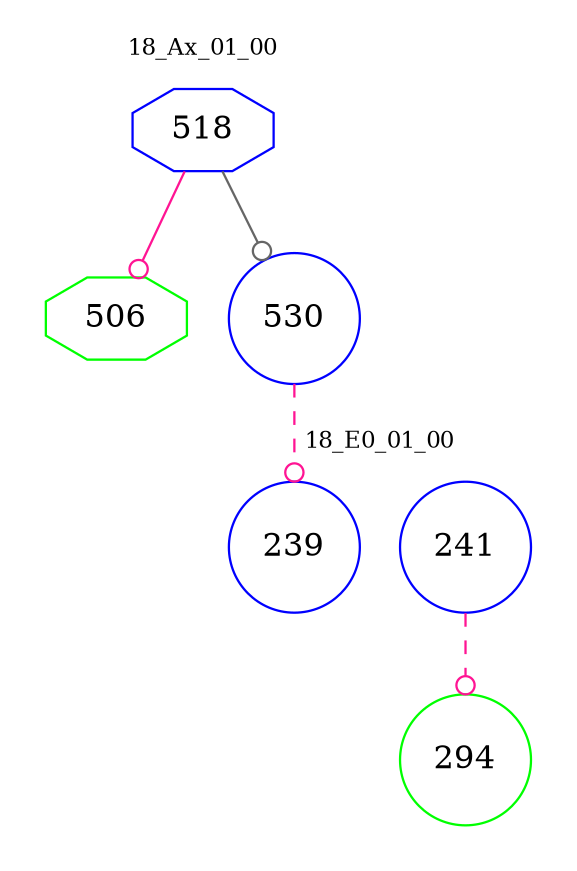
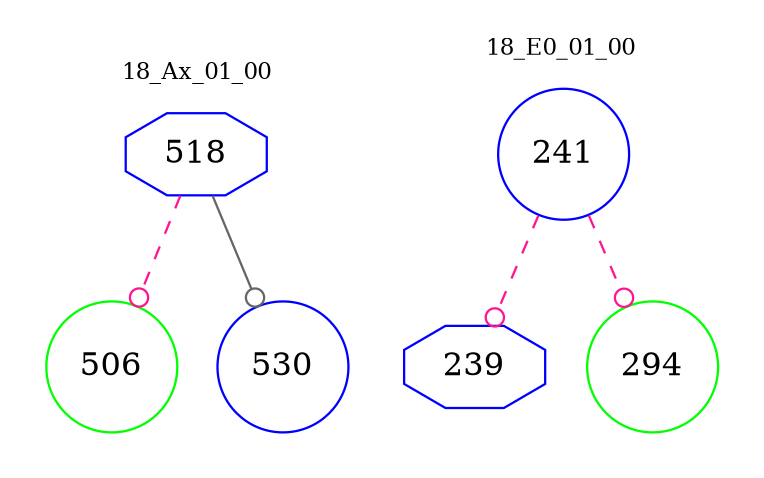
(164, 216) -> (161, 242)
(116, 319) -> (112, 367)
(294, 435) -> (518, 262)
(294, 547) -> (475, 367)
